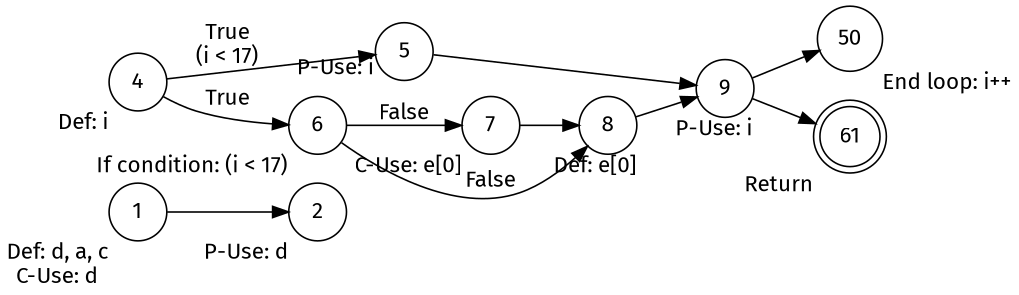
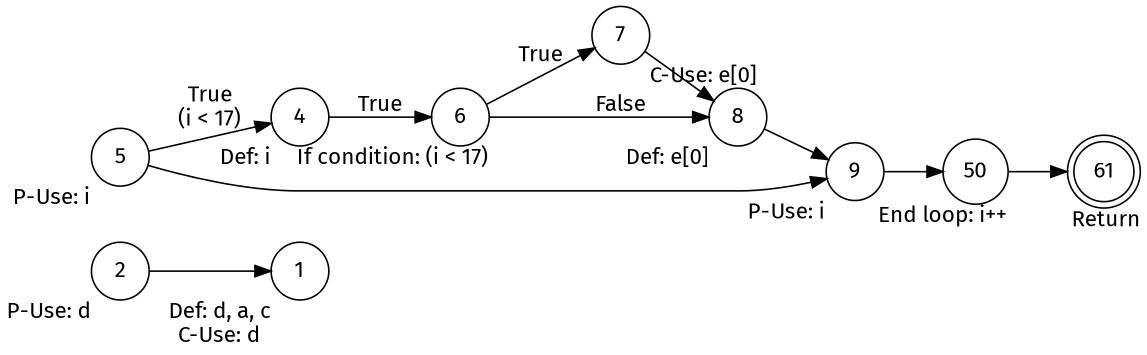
(263, 68) -> (202, 139)
(777, 108) -> (1029, 172)
(404, 113) -> (541, 55)
(220, 212) -> (202, 271)
